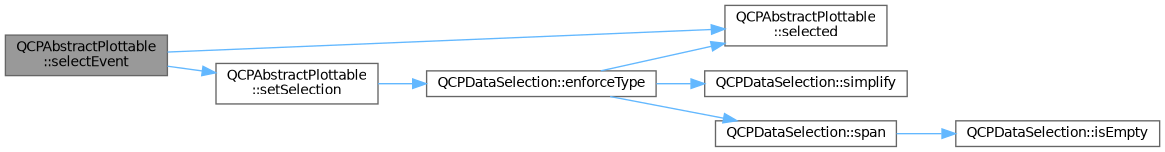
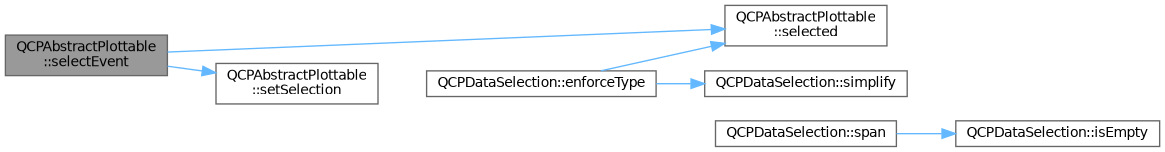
(395, 84) -> none
(667, 107) -> none
